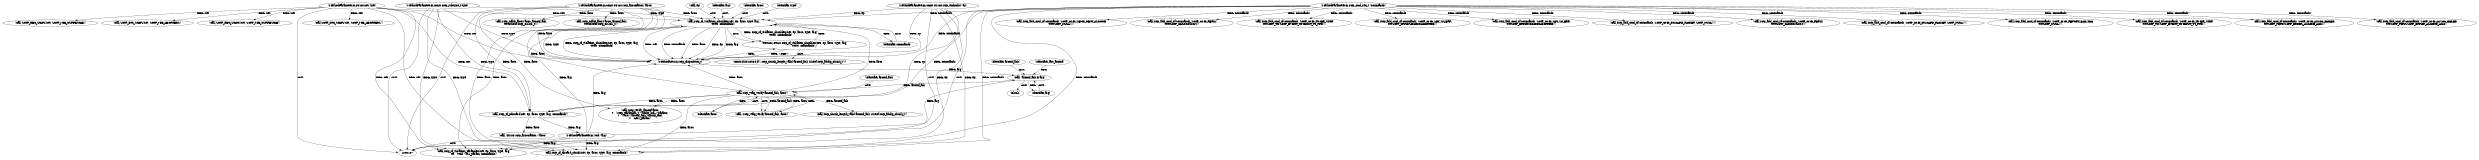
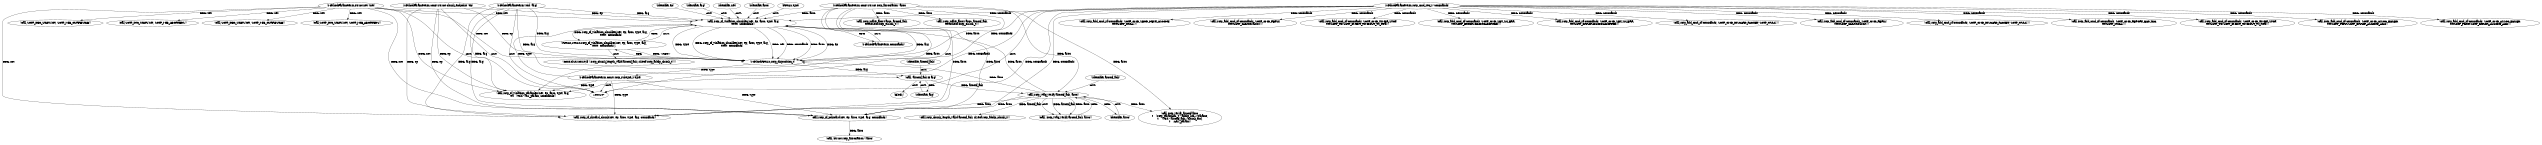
(695, 6) -> (665, 6)
none -> (727, 6)
(787, 6) -> (791, 6)
(933, 6) -> (438, 6)
(897, 45) -> (883, 45)
(541, 53) -> (694, 70)
(1050, 62) -> none
(557, 125) -> (587, 107)
